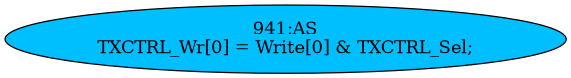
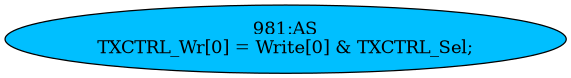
(286, 39) -> (286, 39)
